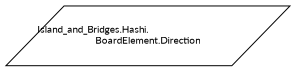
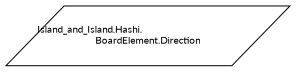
(148, 36) -> (148, 36)
